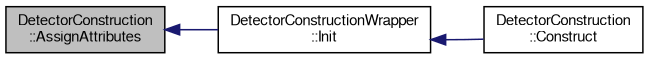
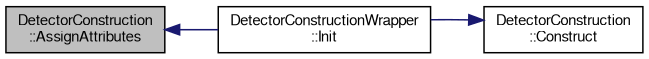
(465, 40) -> (450, 20)
